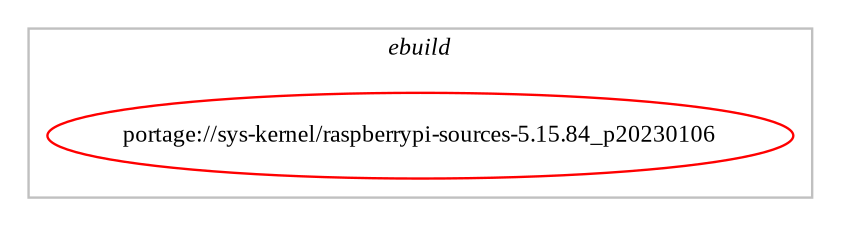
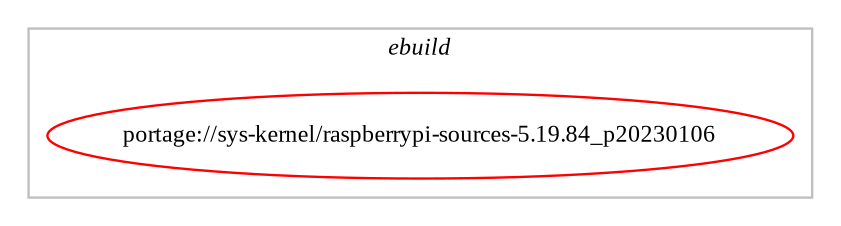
(420, 136) -> (420, 136)
